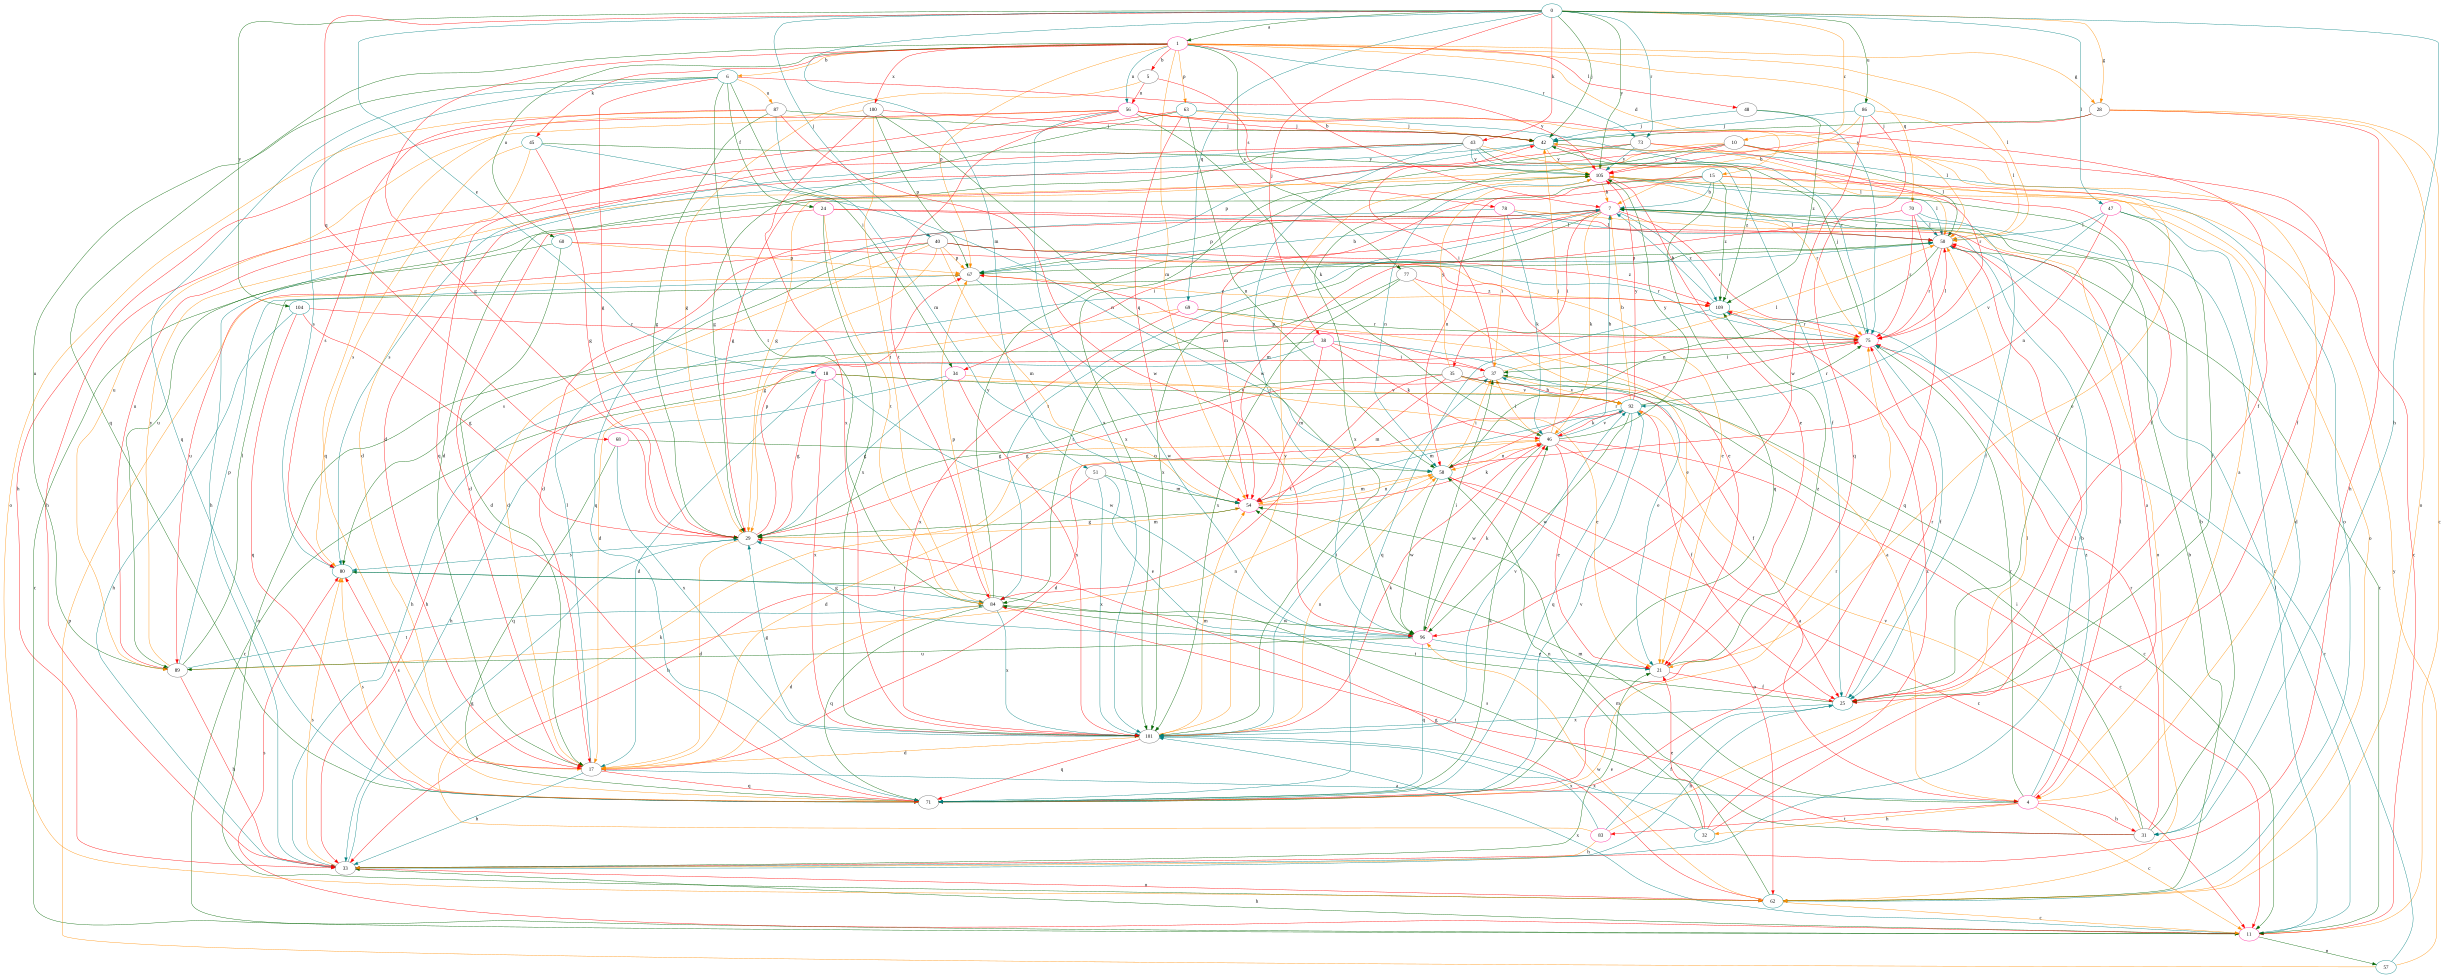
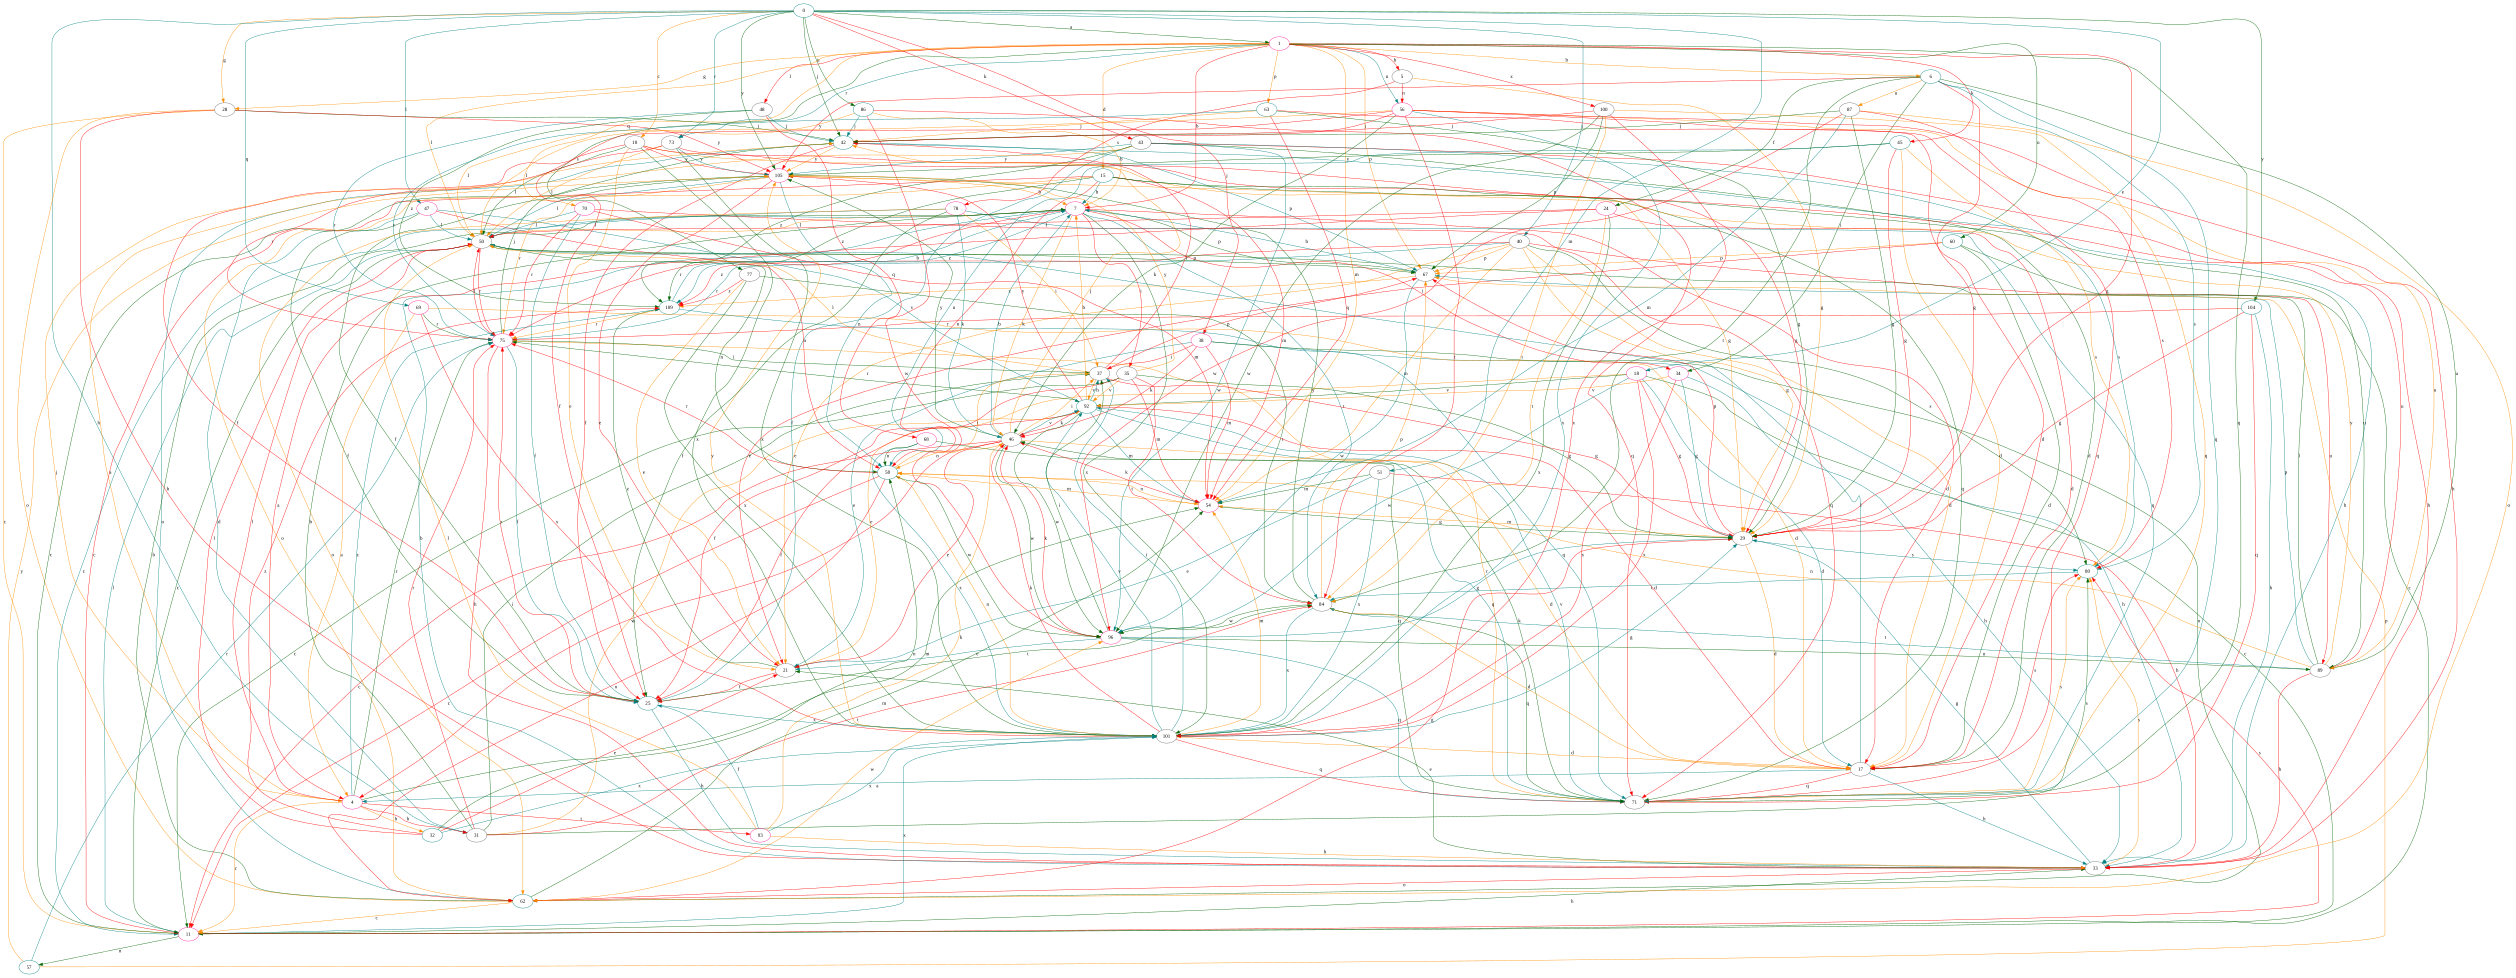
(653, 18) -> (894, 286)
(1260, 310) -> none
none -> (106, 338)
(1270, 390) -> (1219, 390)
none -> (719, 409)
